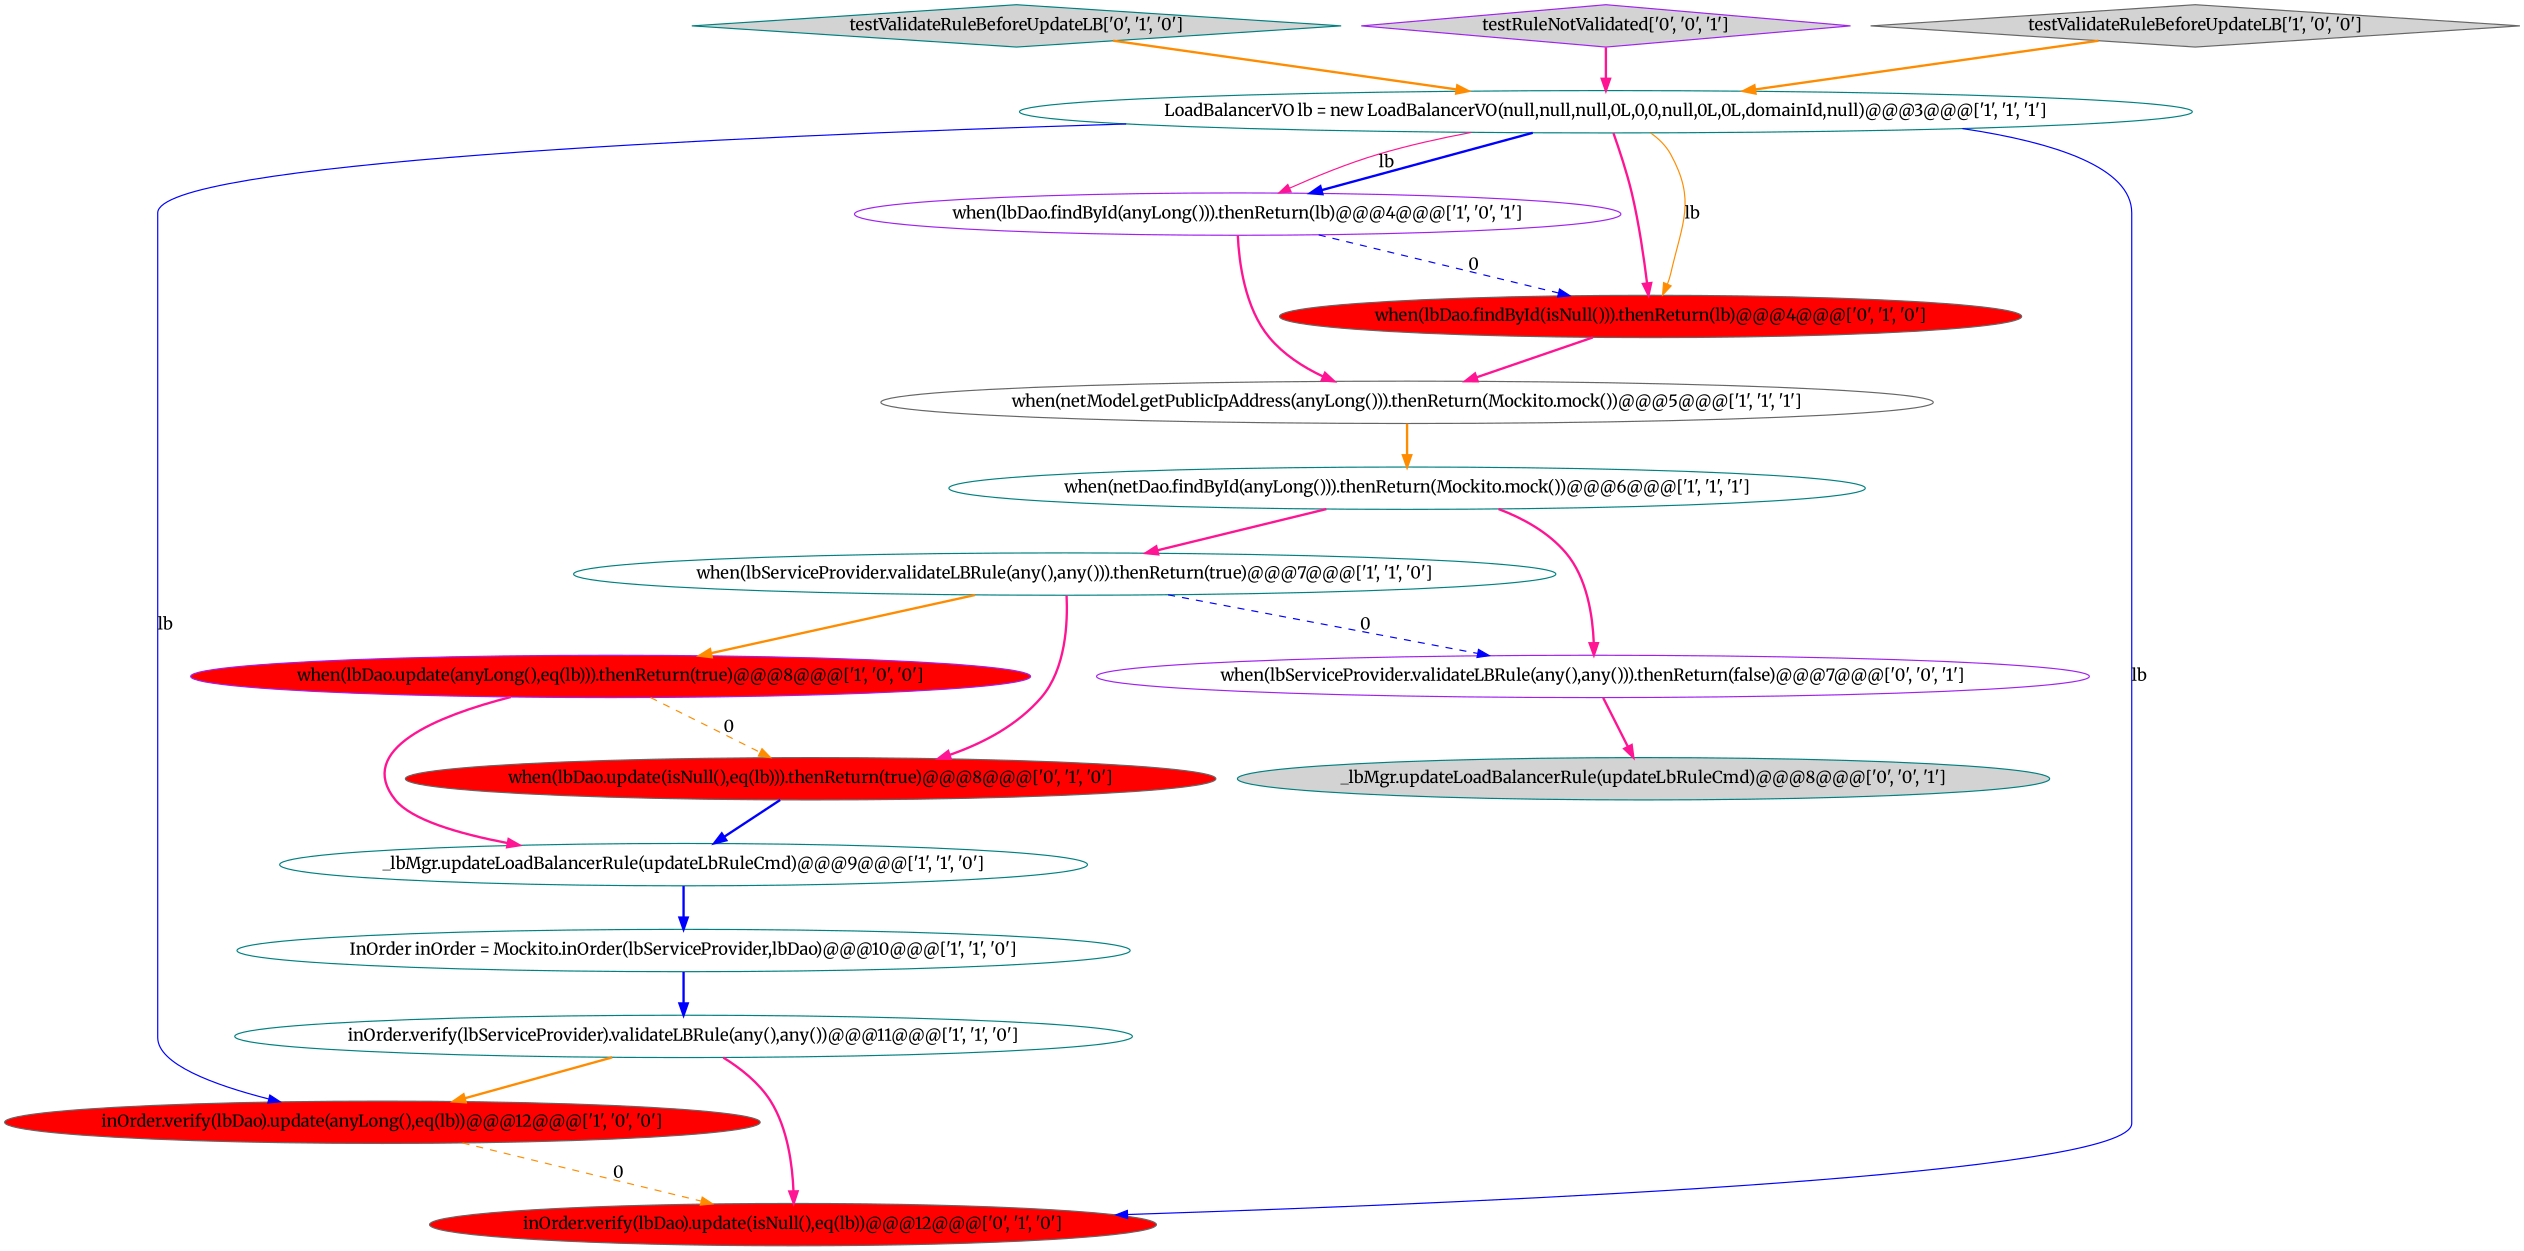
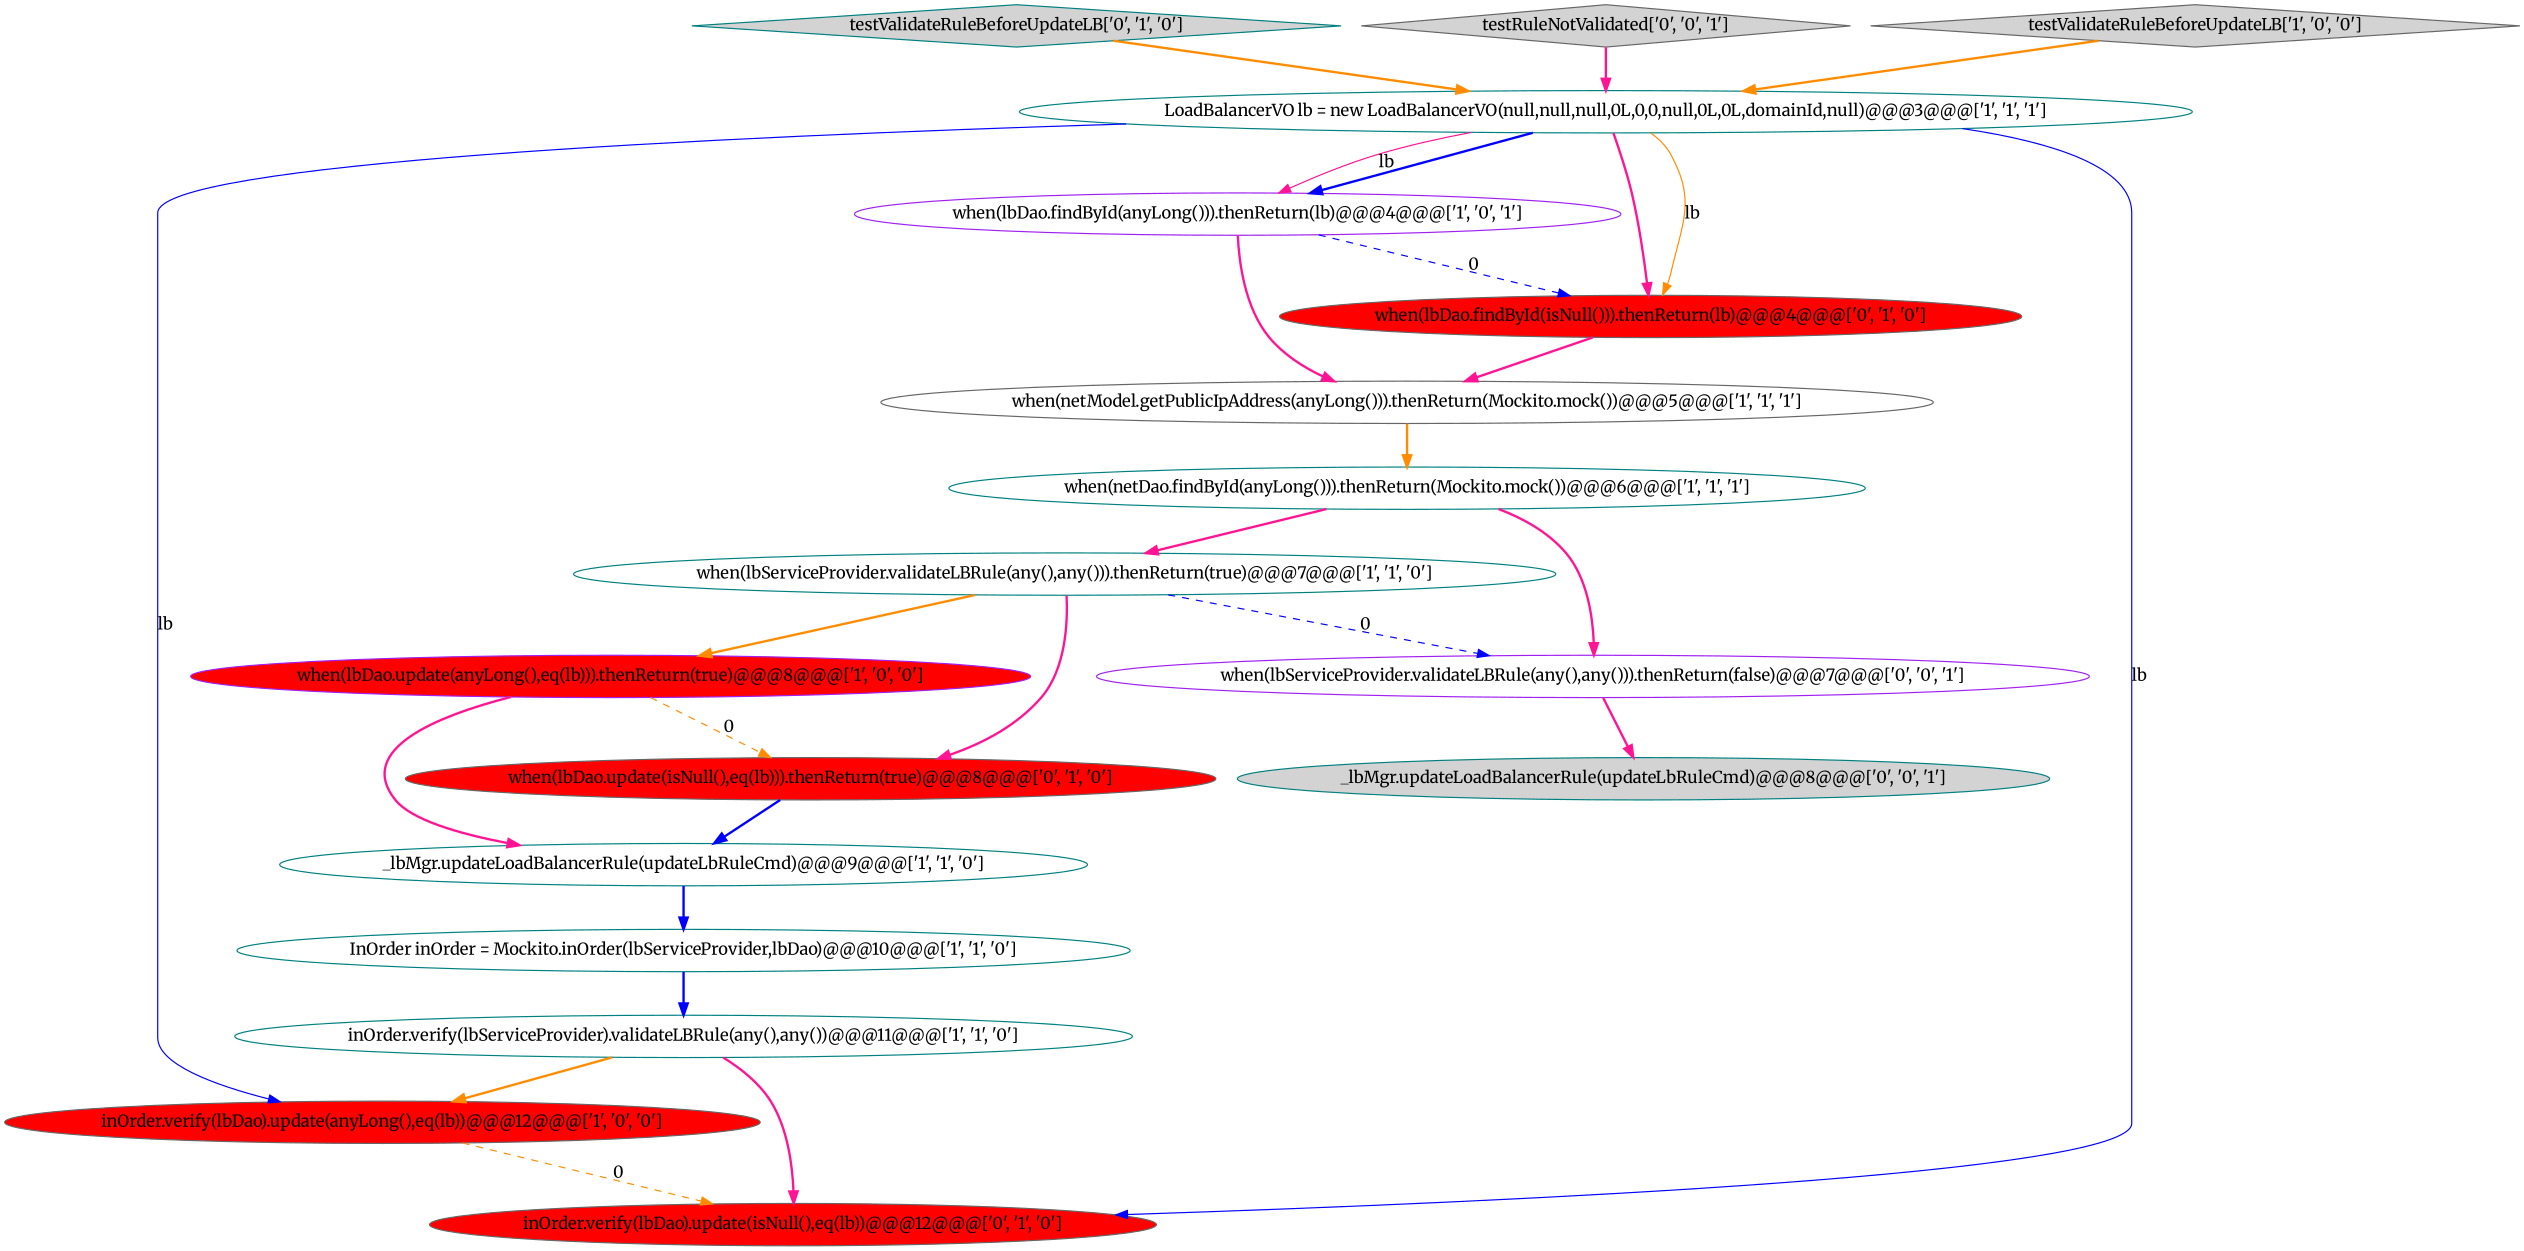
(1606, 26) -> (1606, 26)
